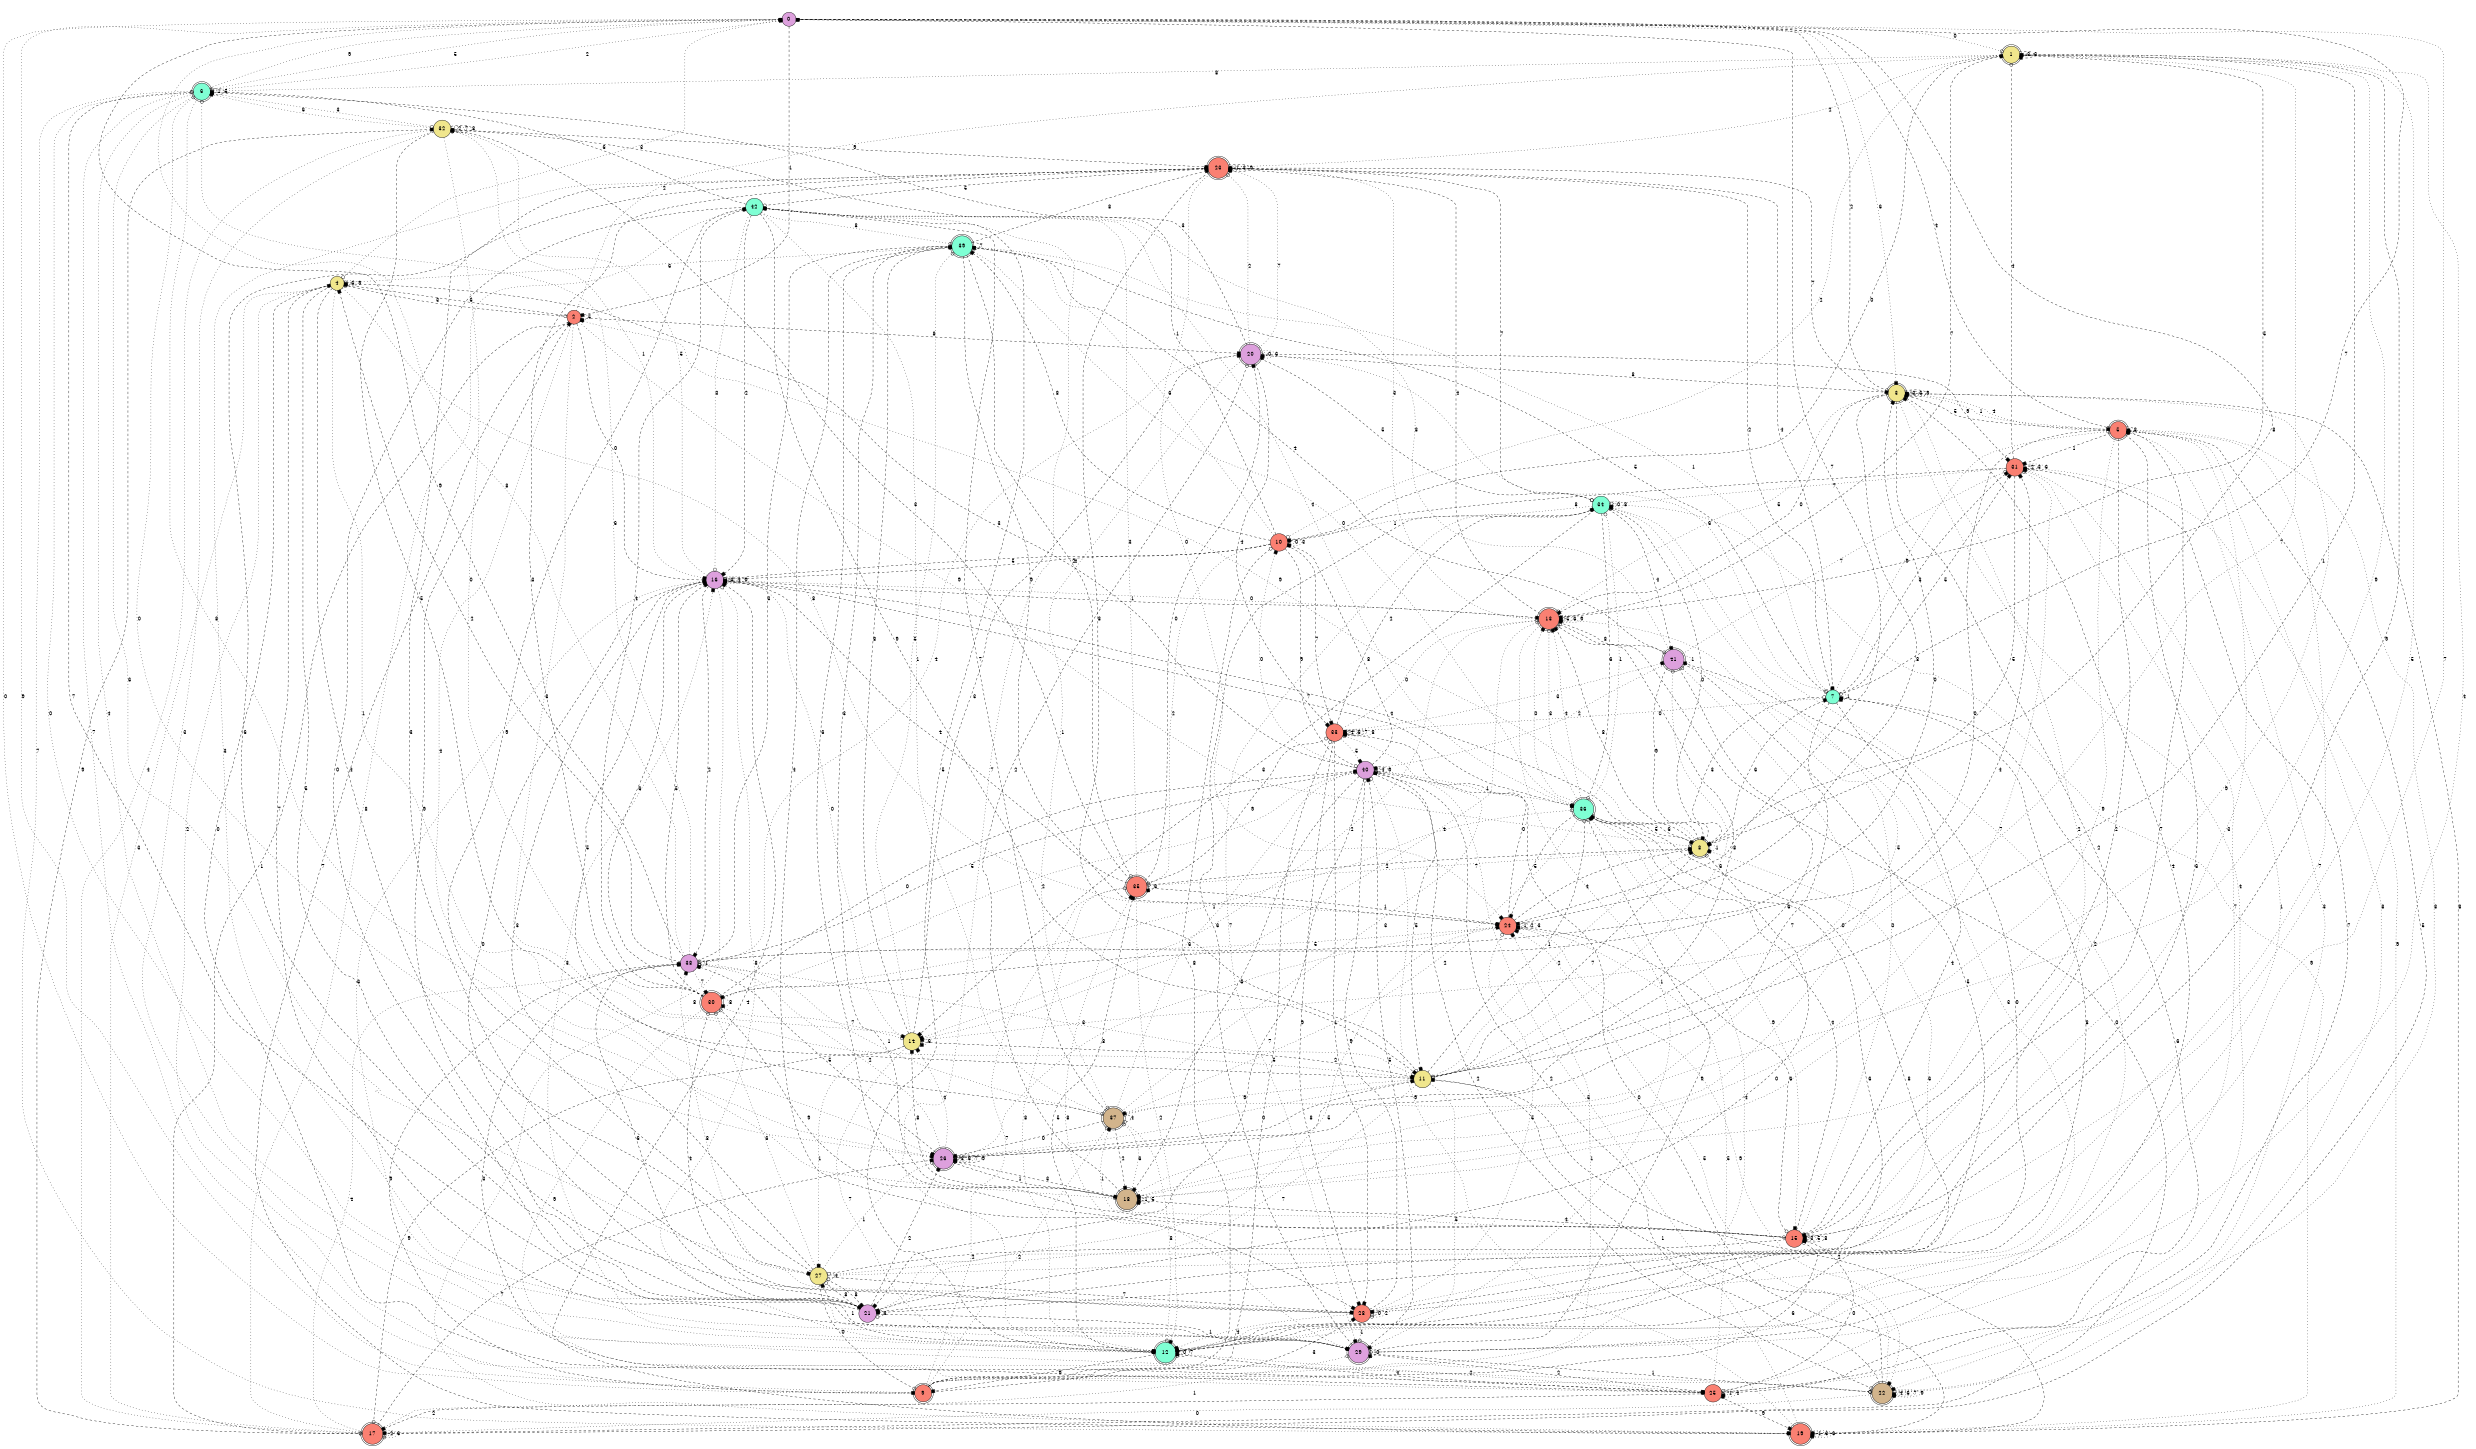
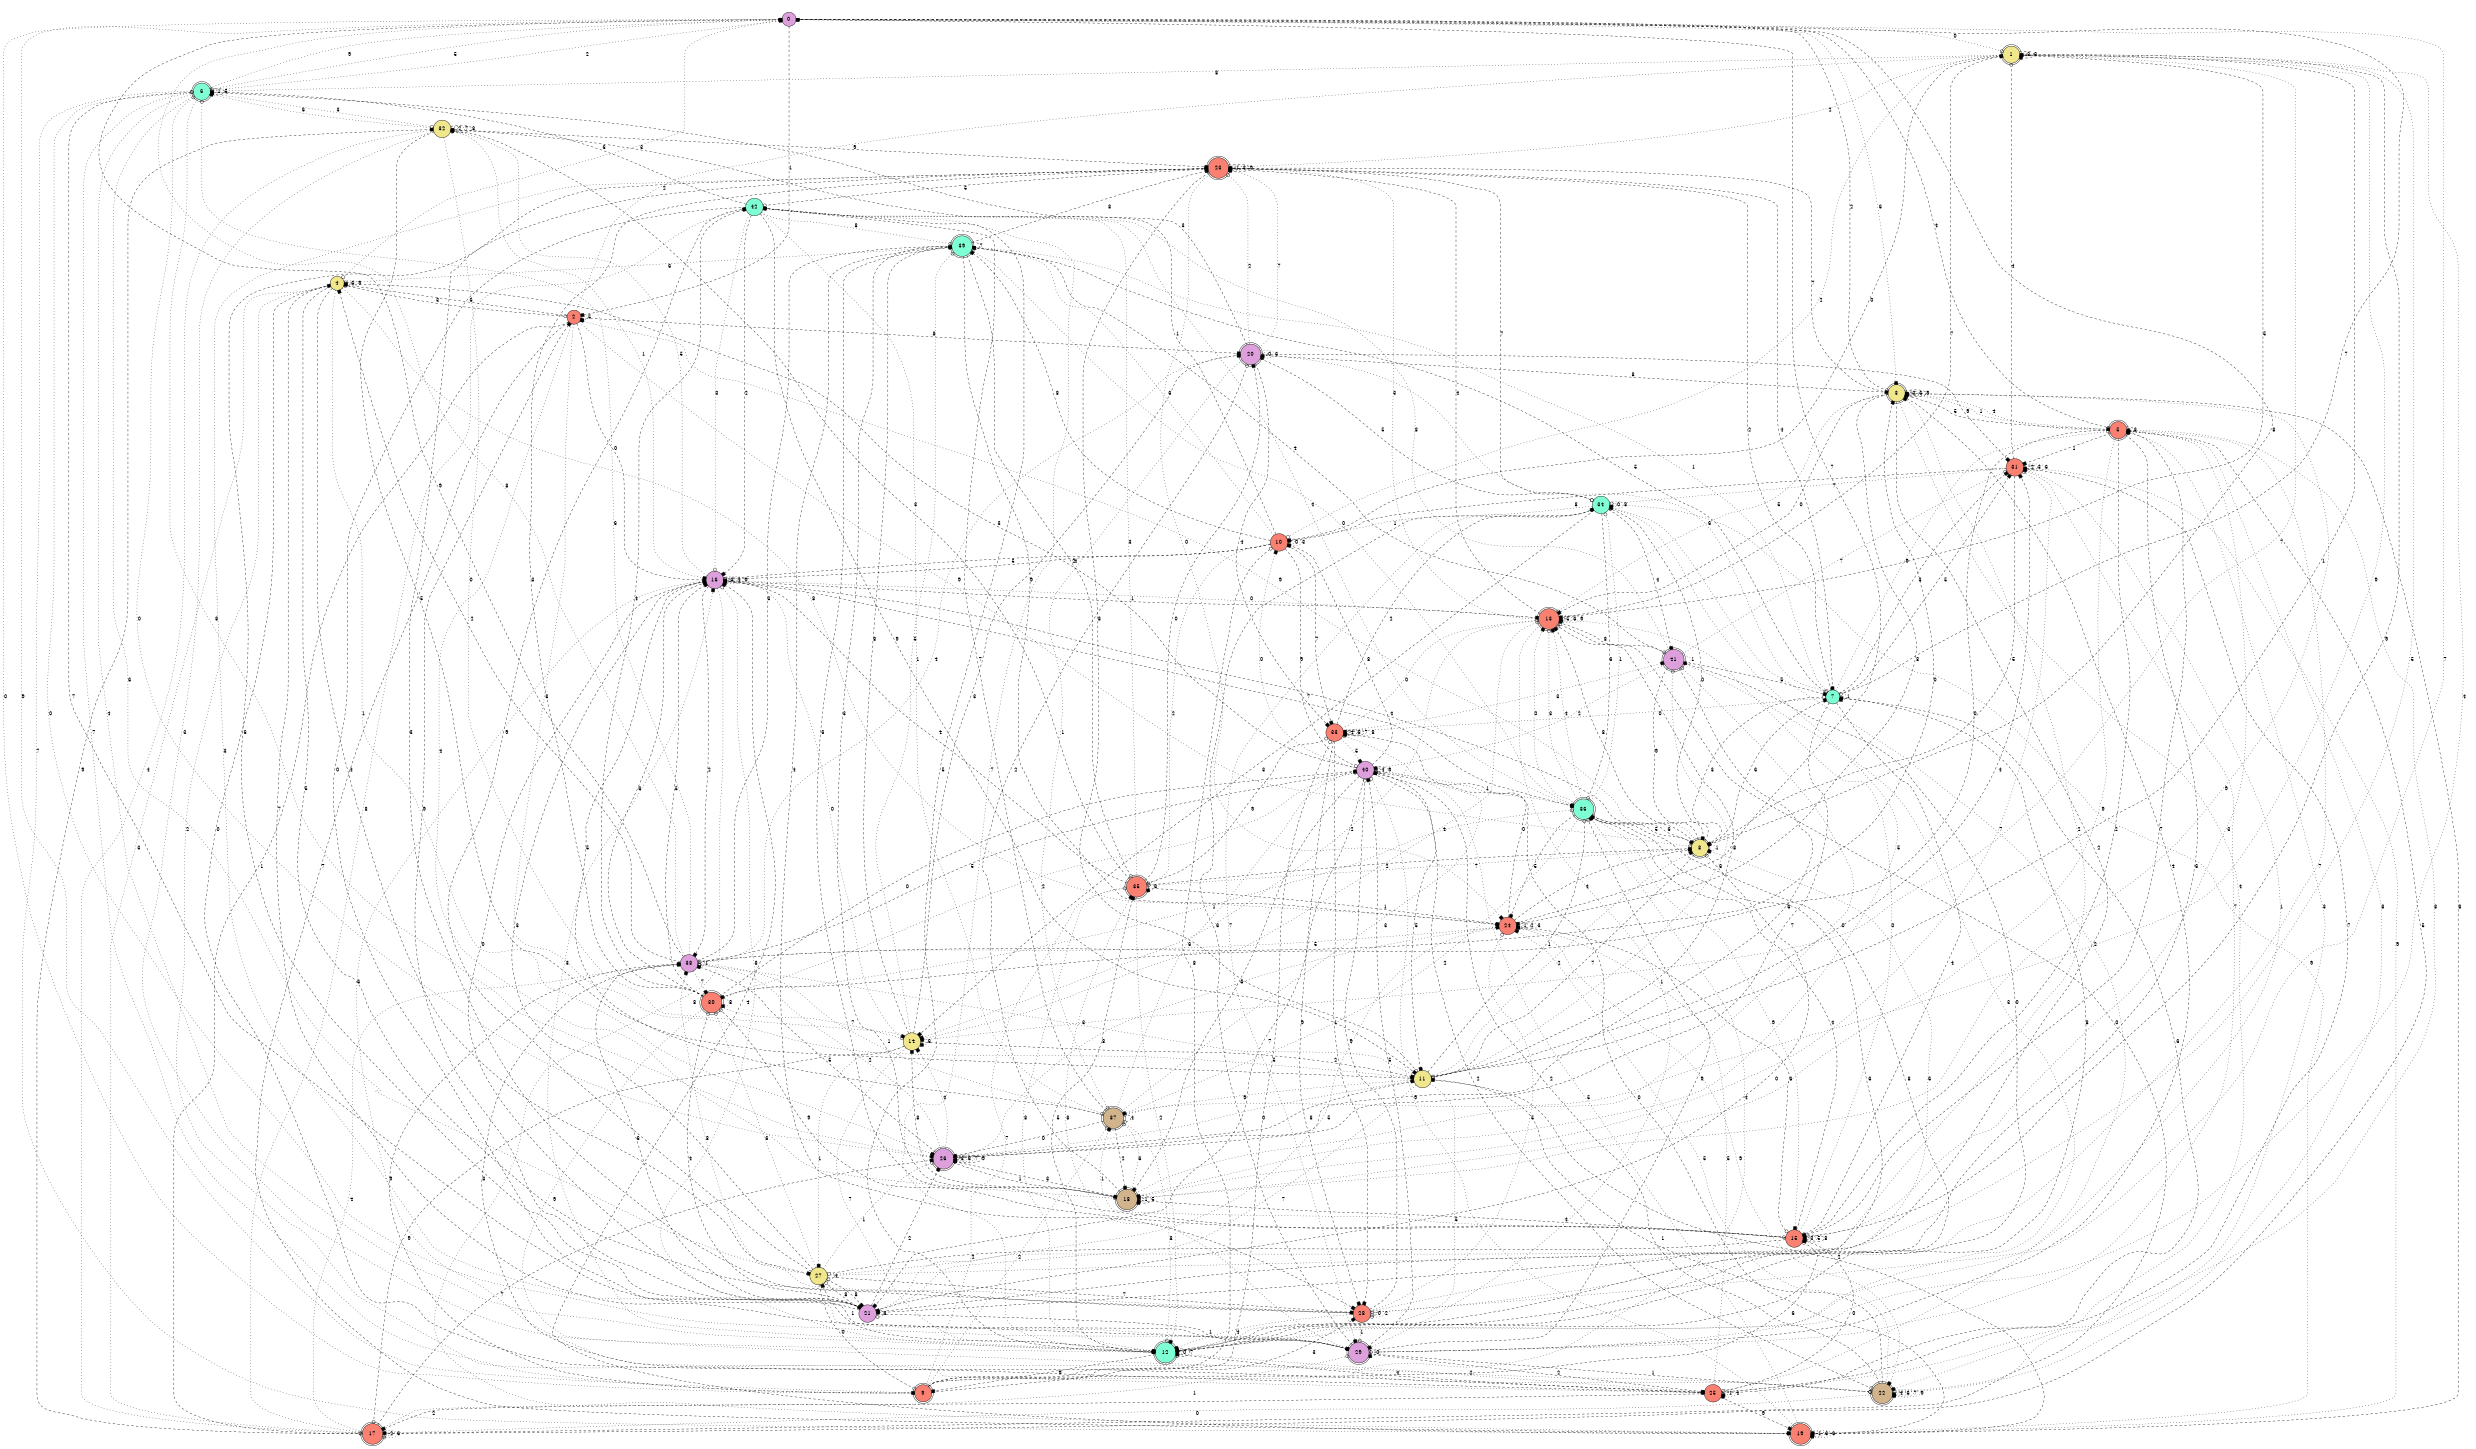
(1973, 1150) -> (1754, 676)
(1490, 1358) -> none
